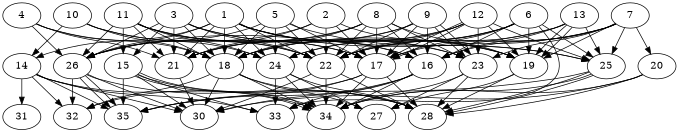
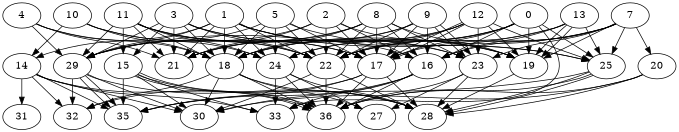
(529, 15) -> (529, 15)
(322, 41) -> (373, 39)
(73, 66) -> (73, 66)
(185, 88) -> none
(456, 91) -> none
(326, 117) -> (326, 117)
